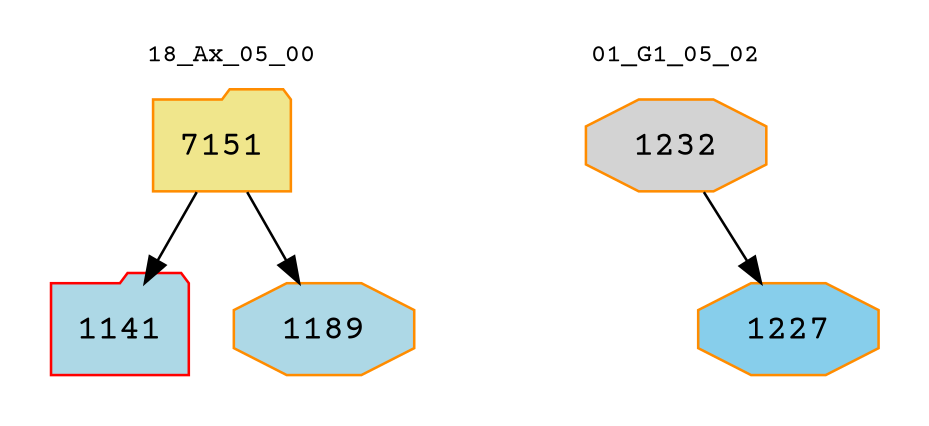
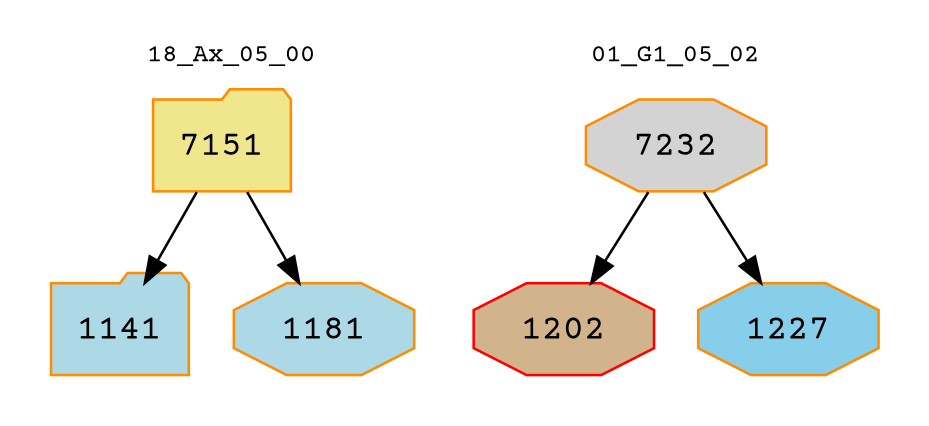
(676, 145) -> (676, 145)
(120, 329) -> (120, 329)
(324, 329) -> (324, 329)
none -> (564, 329)
